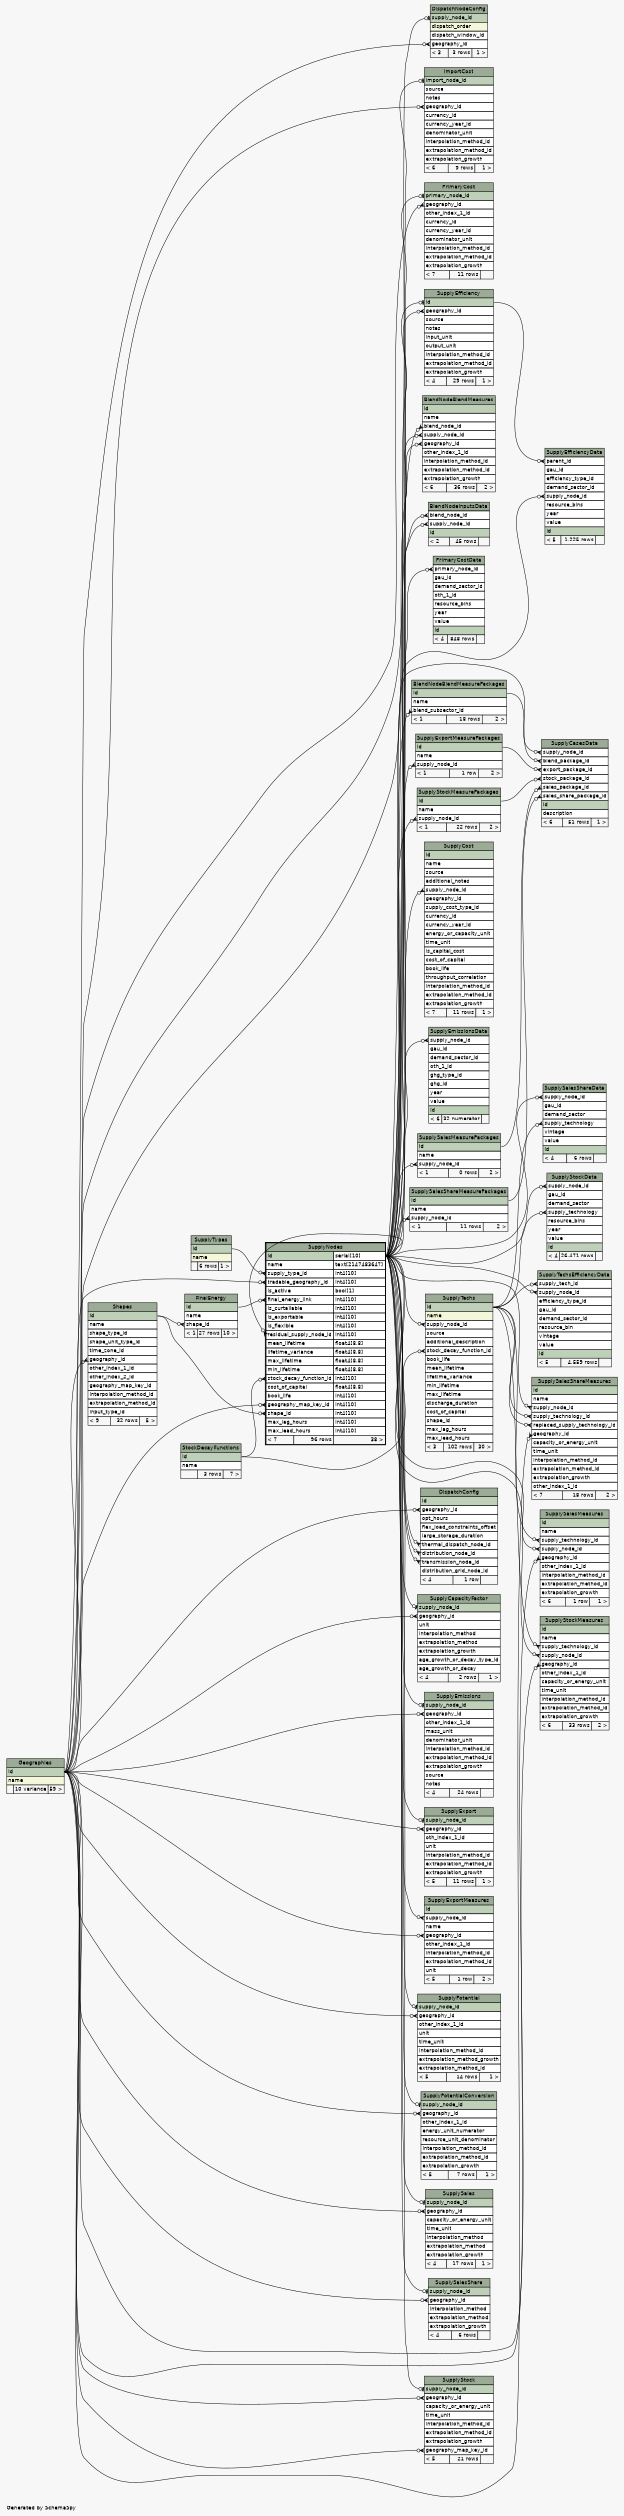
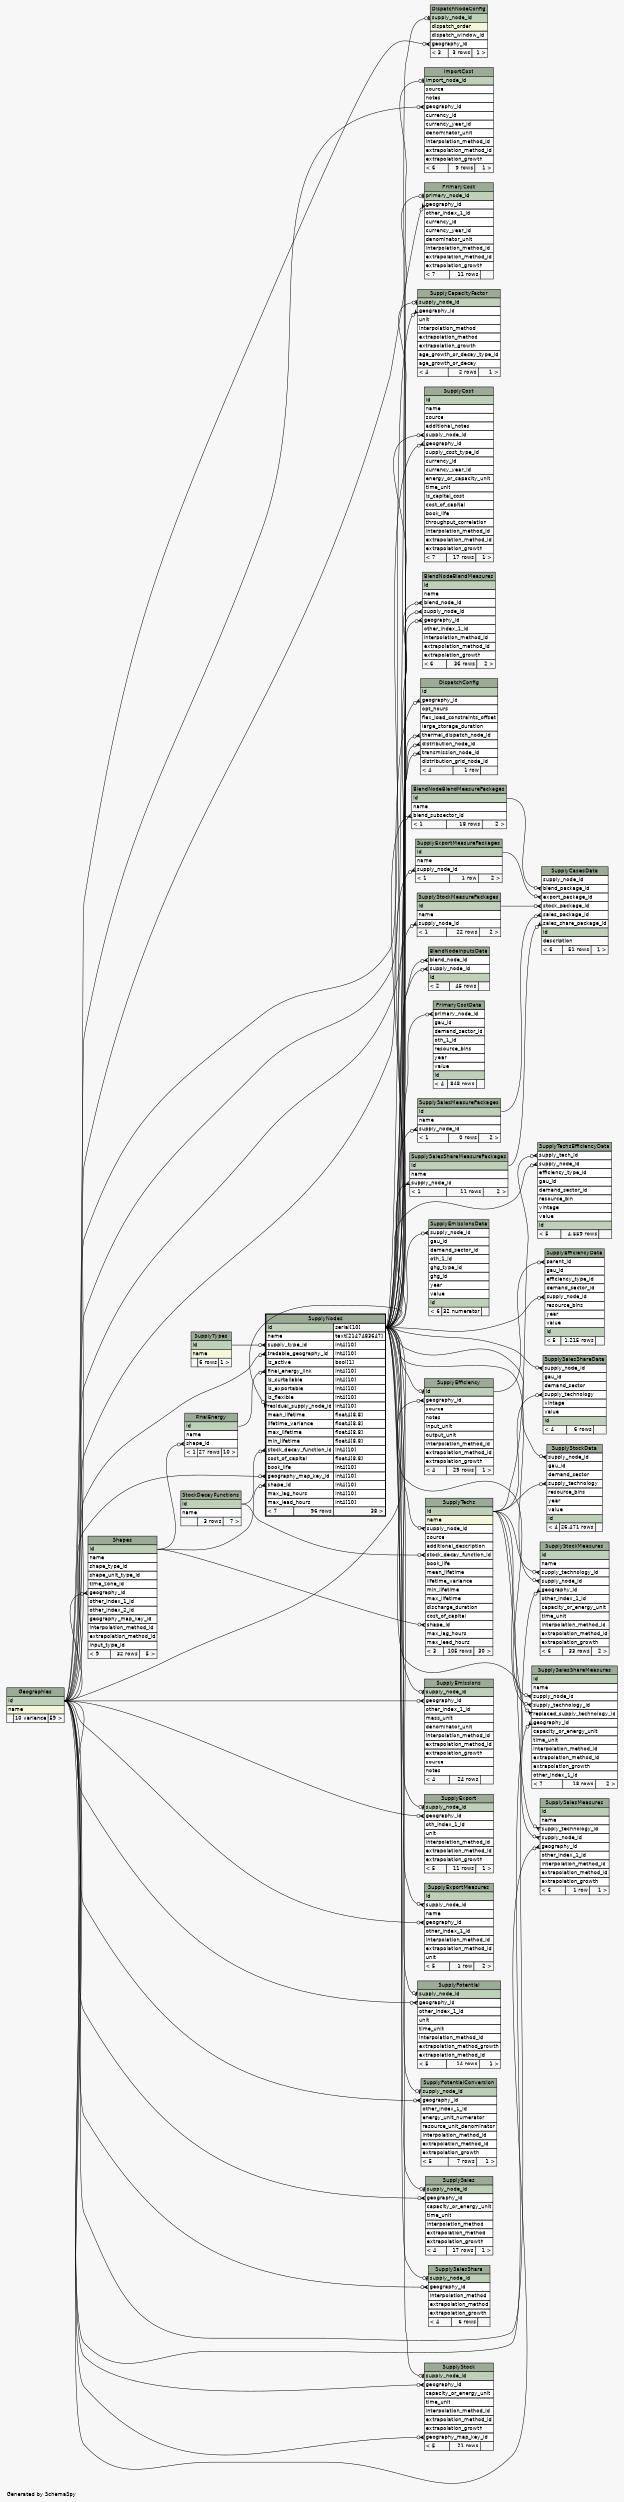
(579, 540) -> (579, 1340)
(398, 869) -> none
(464, 1012) -> (464, 557)
none -> (260, 1068)
(460, 1447) -> (460, 1651)
none -> (288, 1586)
